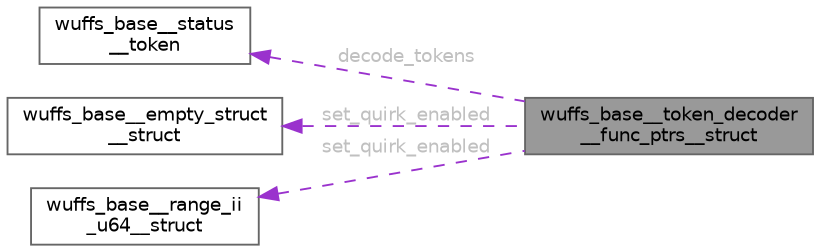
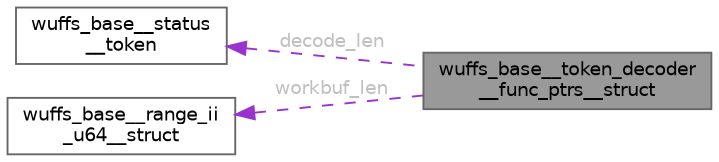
(404, 57) -> (329, 42)
(145, 126) -> none
(404, 148) -> (329, 89)
